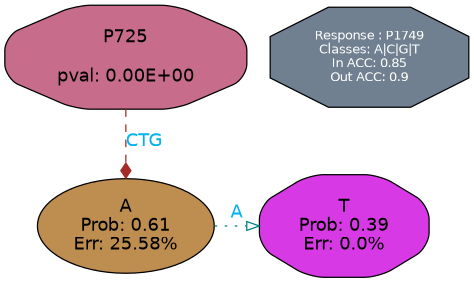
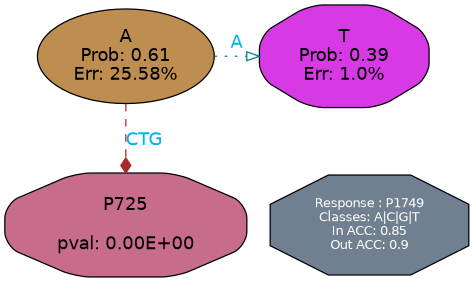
(126, 136) -> (126, 131)
(344, 226) -> (344, 56)
